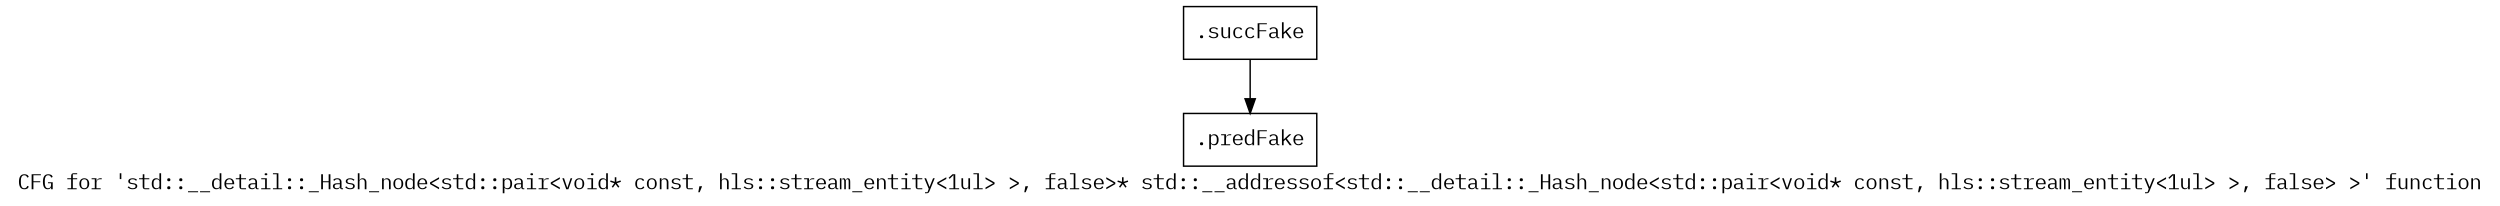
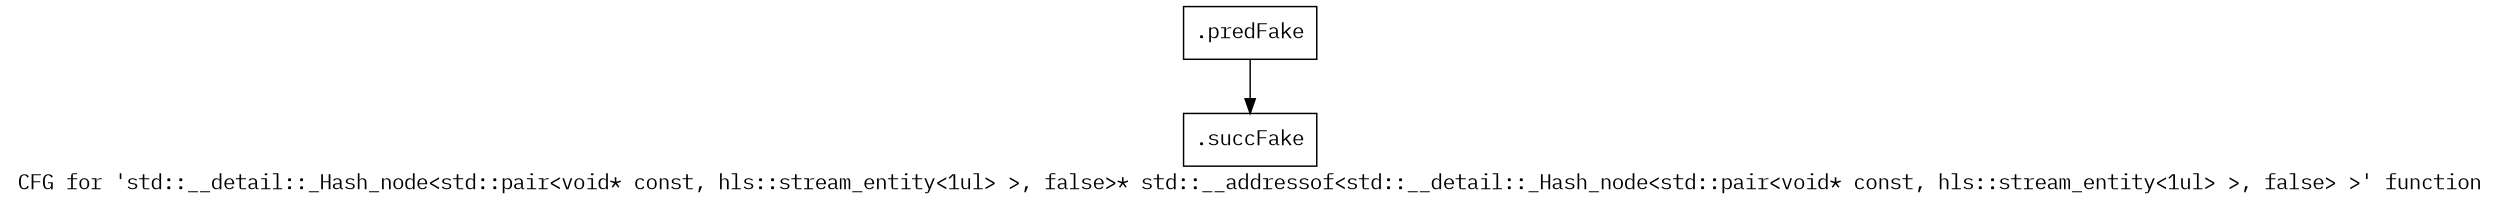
(1250, 79) -> (1250, 79)
